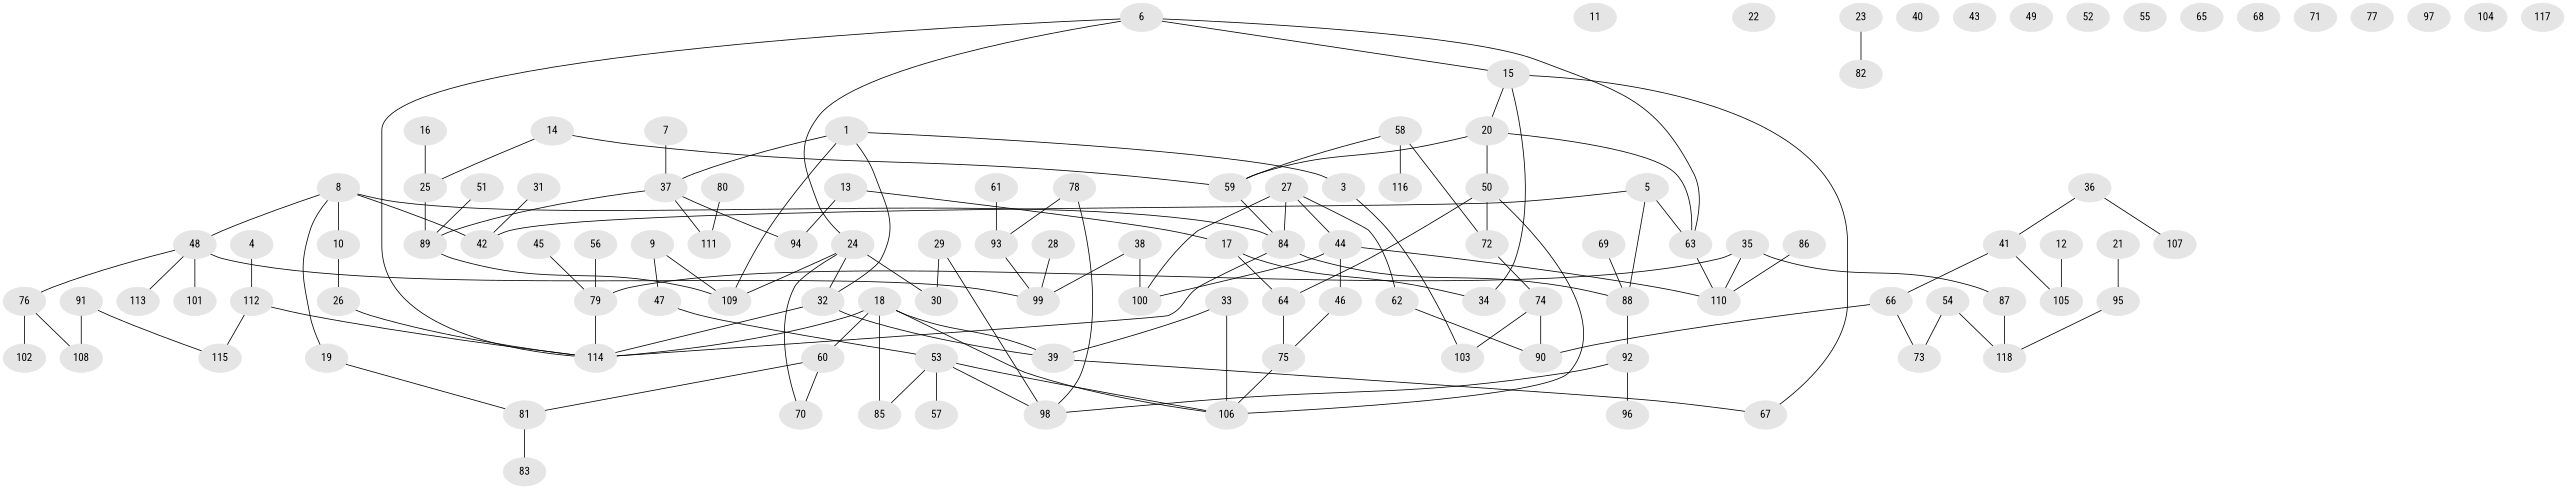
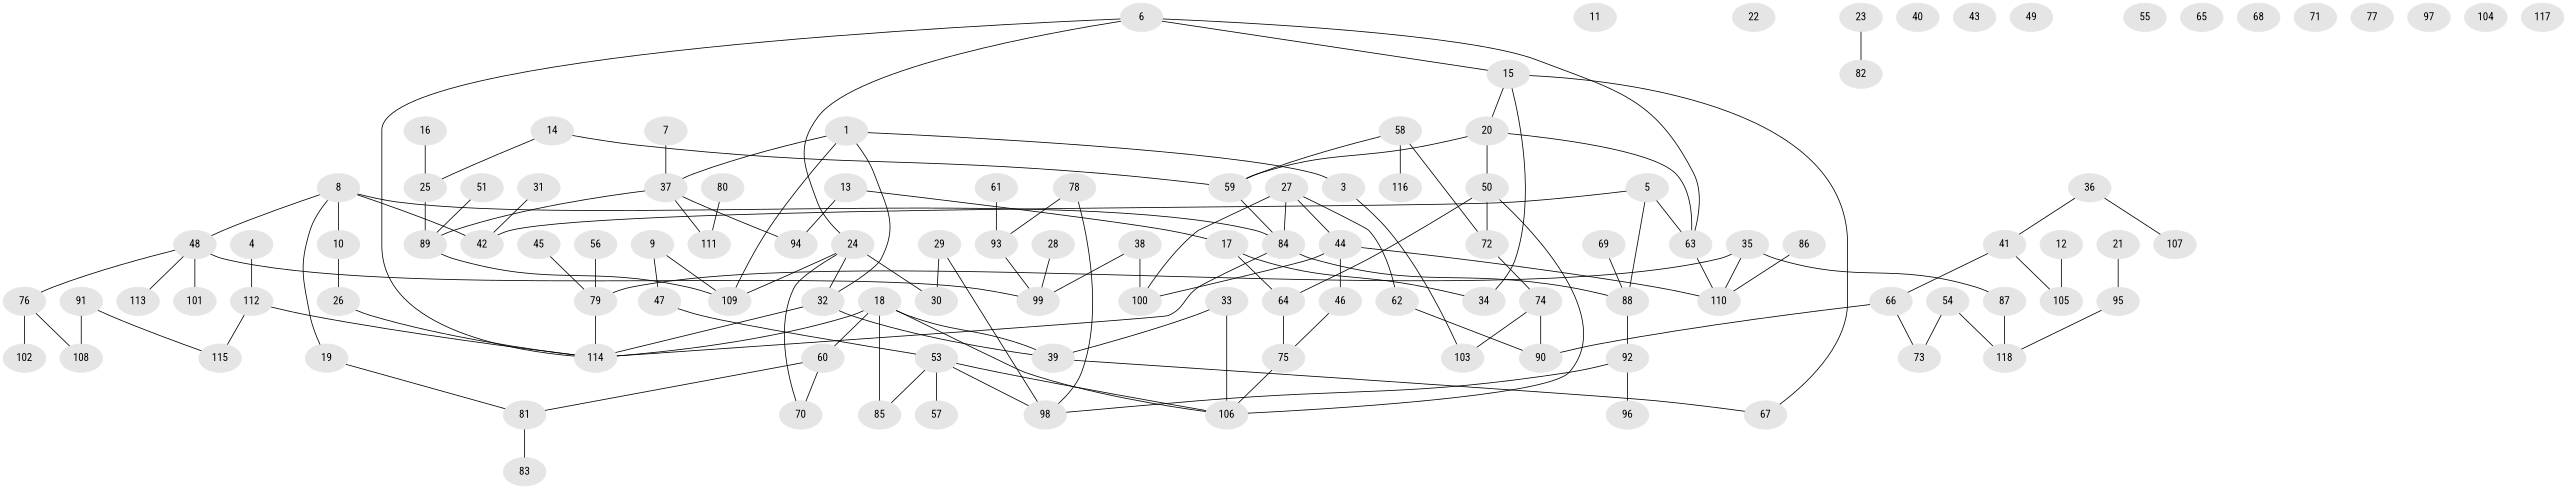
(2088, 17) -> none
